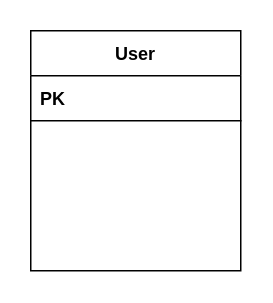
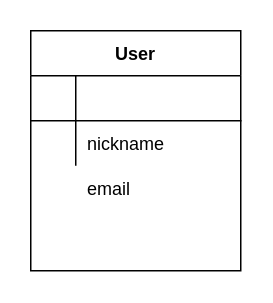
(53, 98) -> none
none -> (158, 143)
none -> (158, 188)
